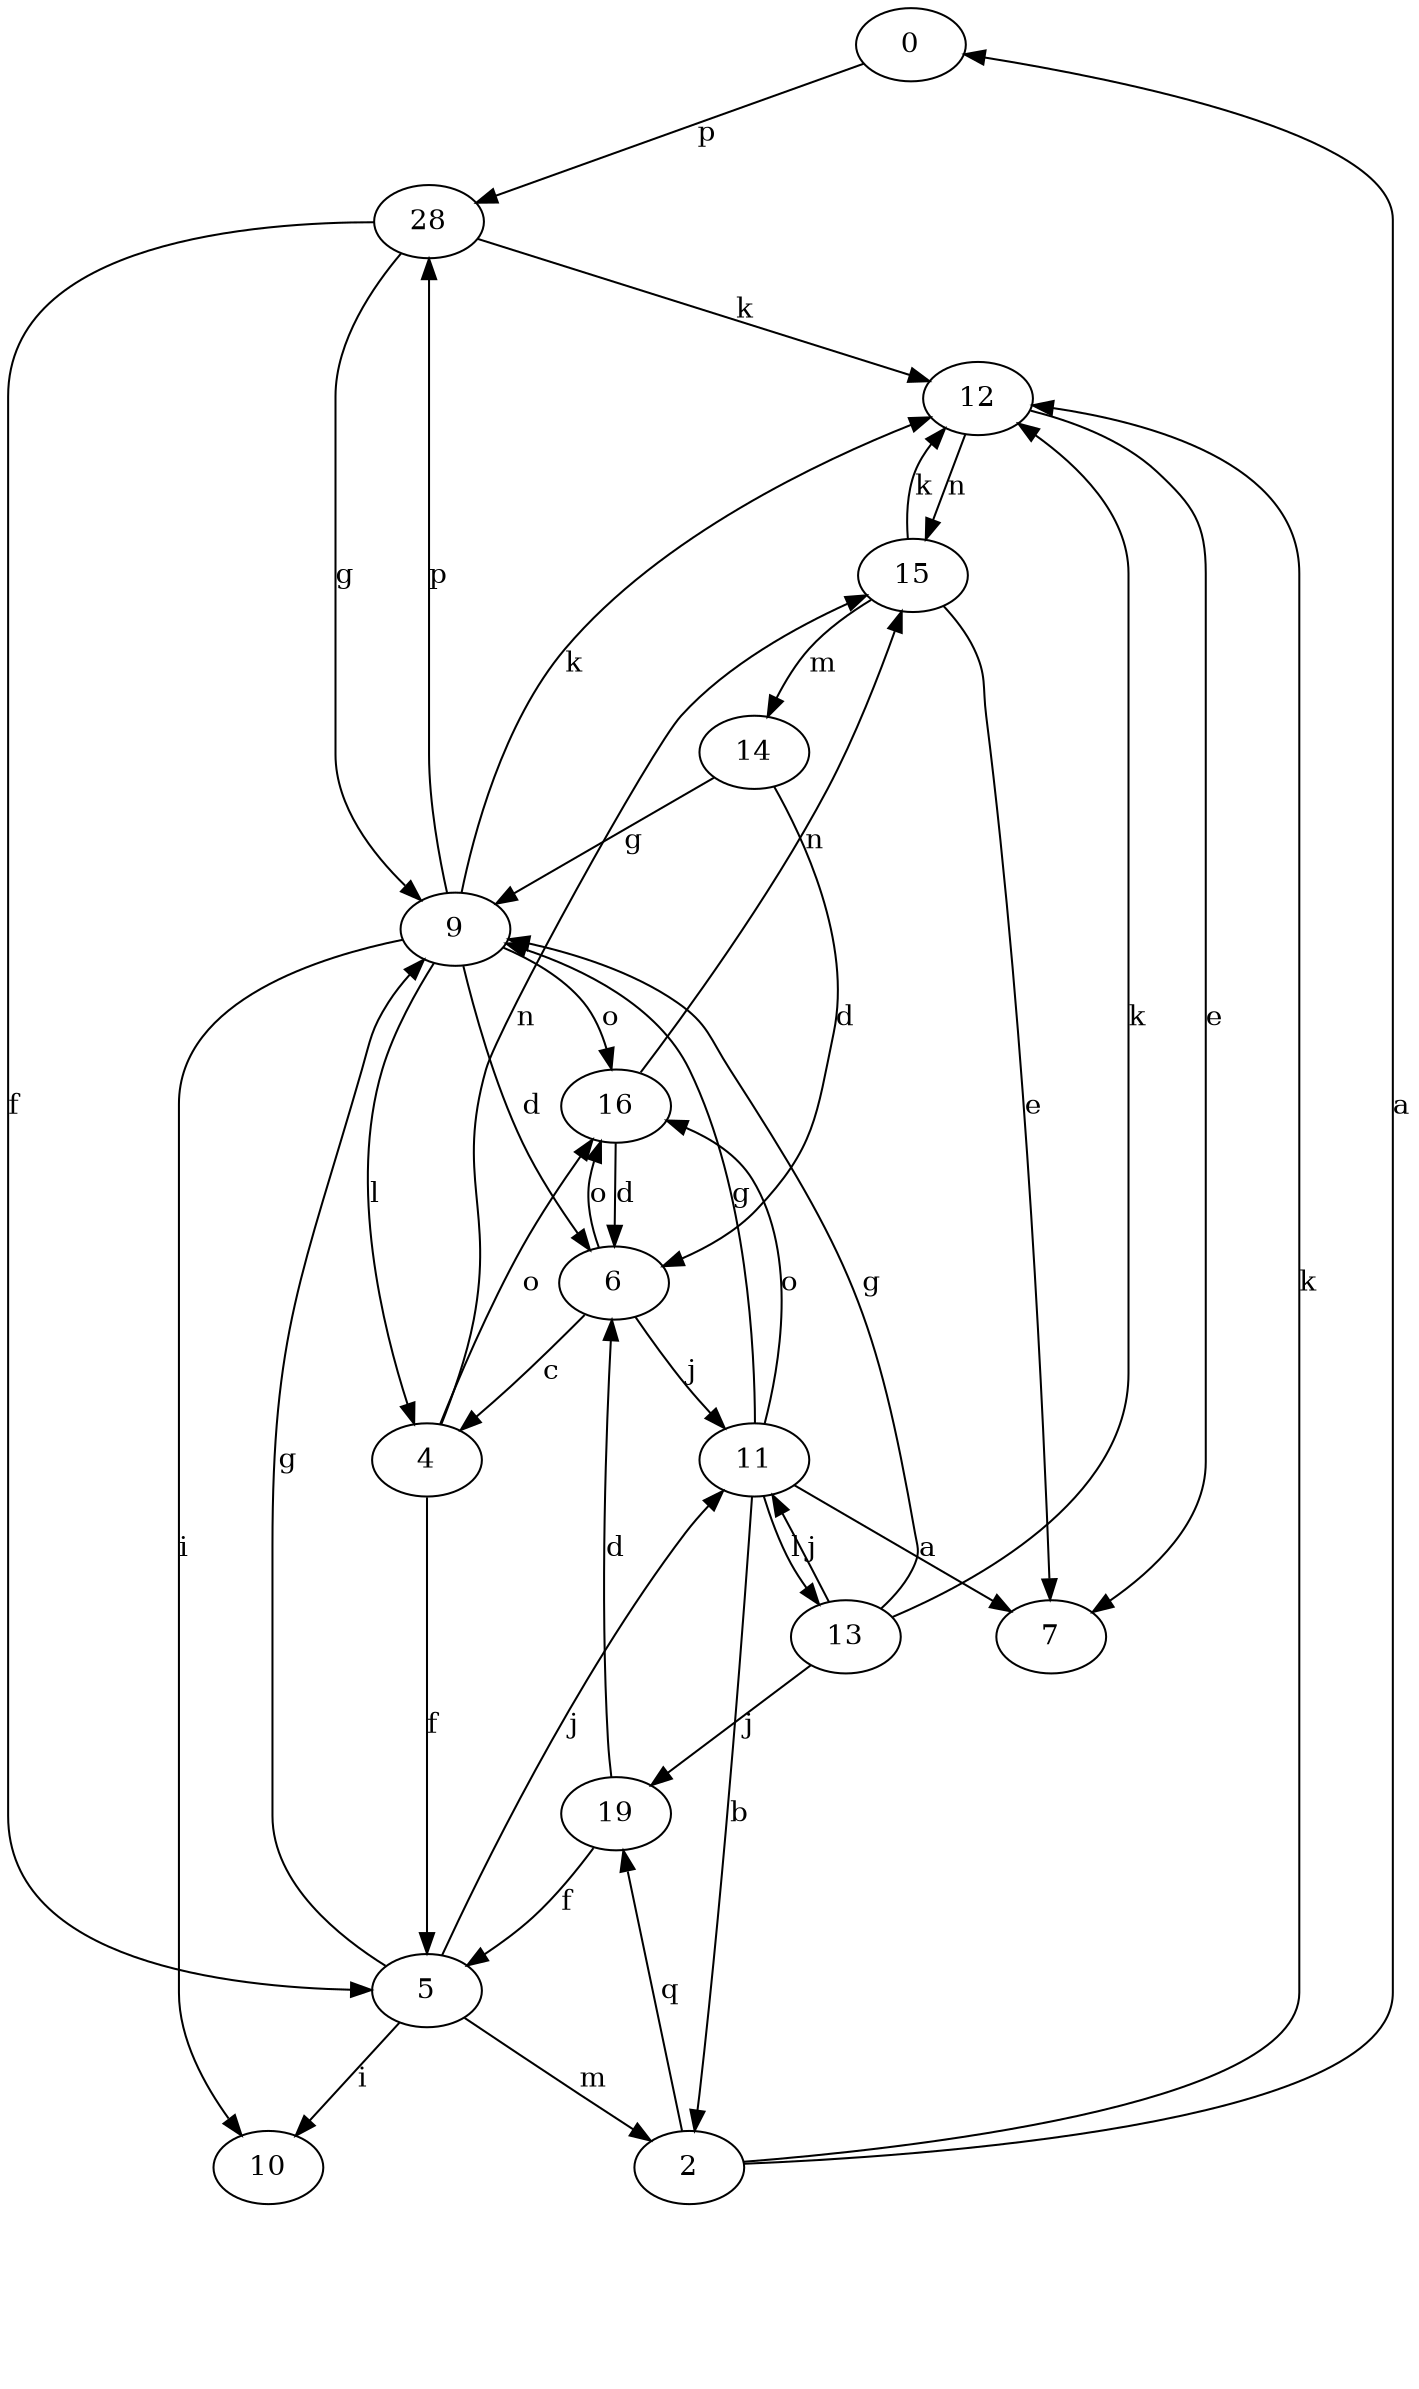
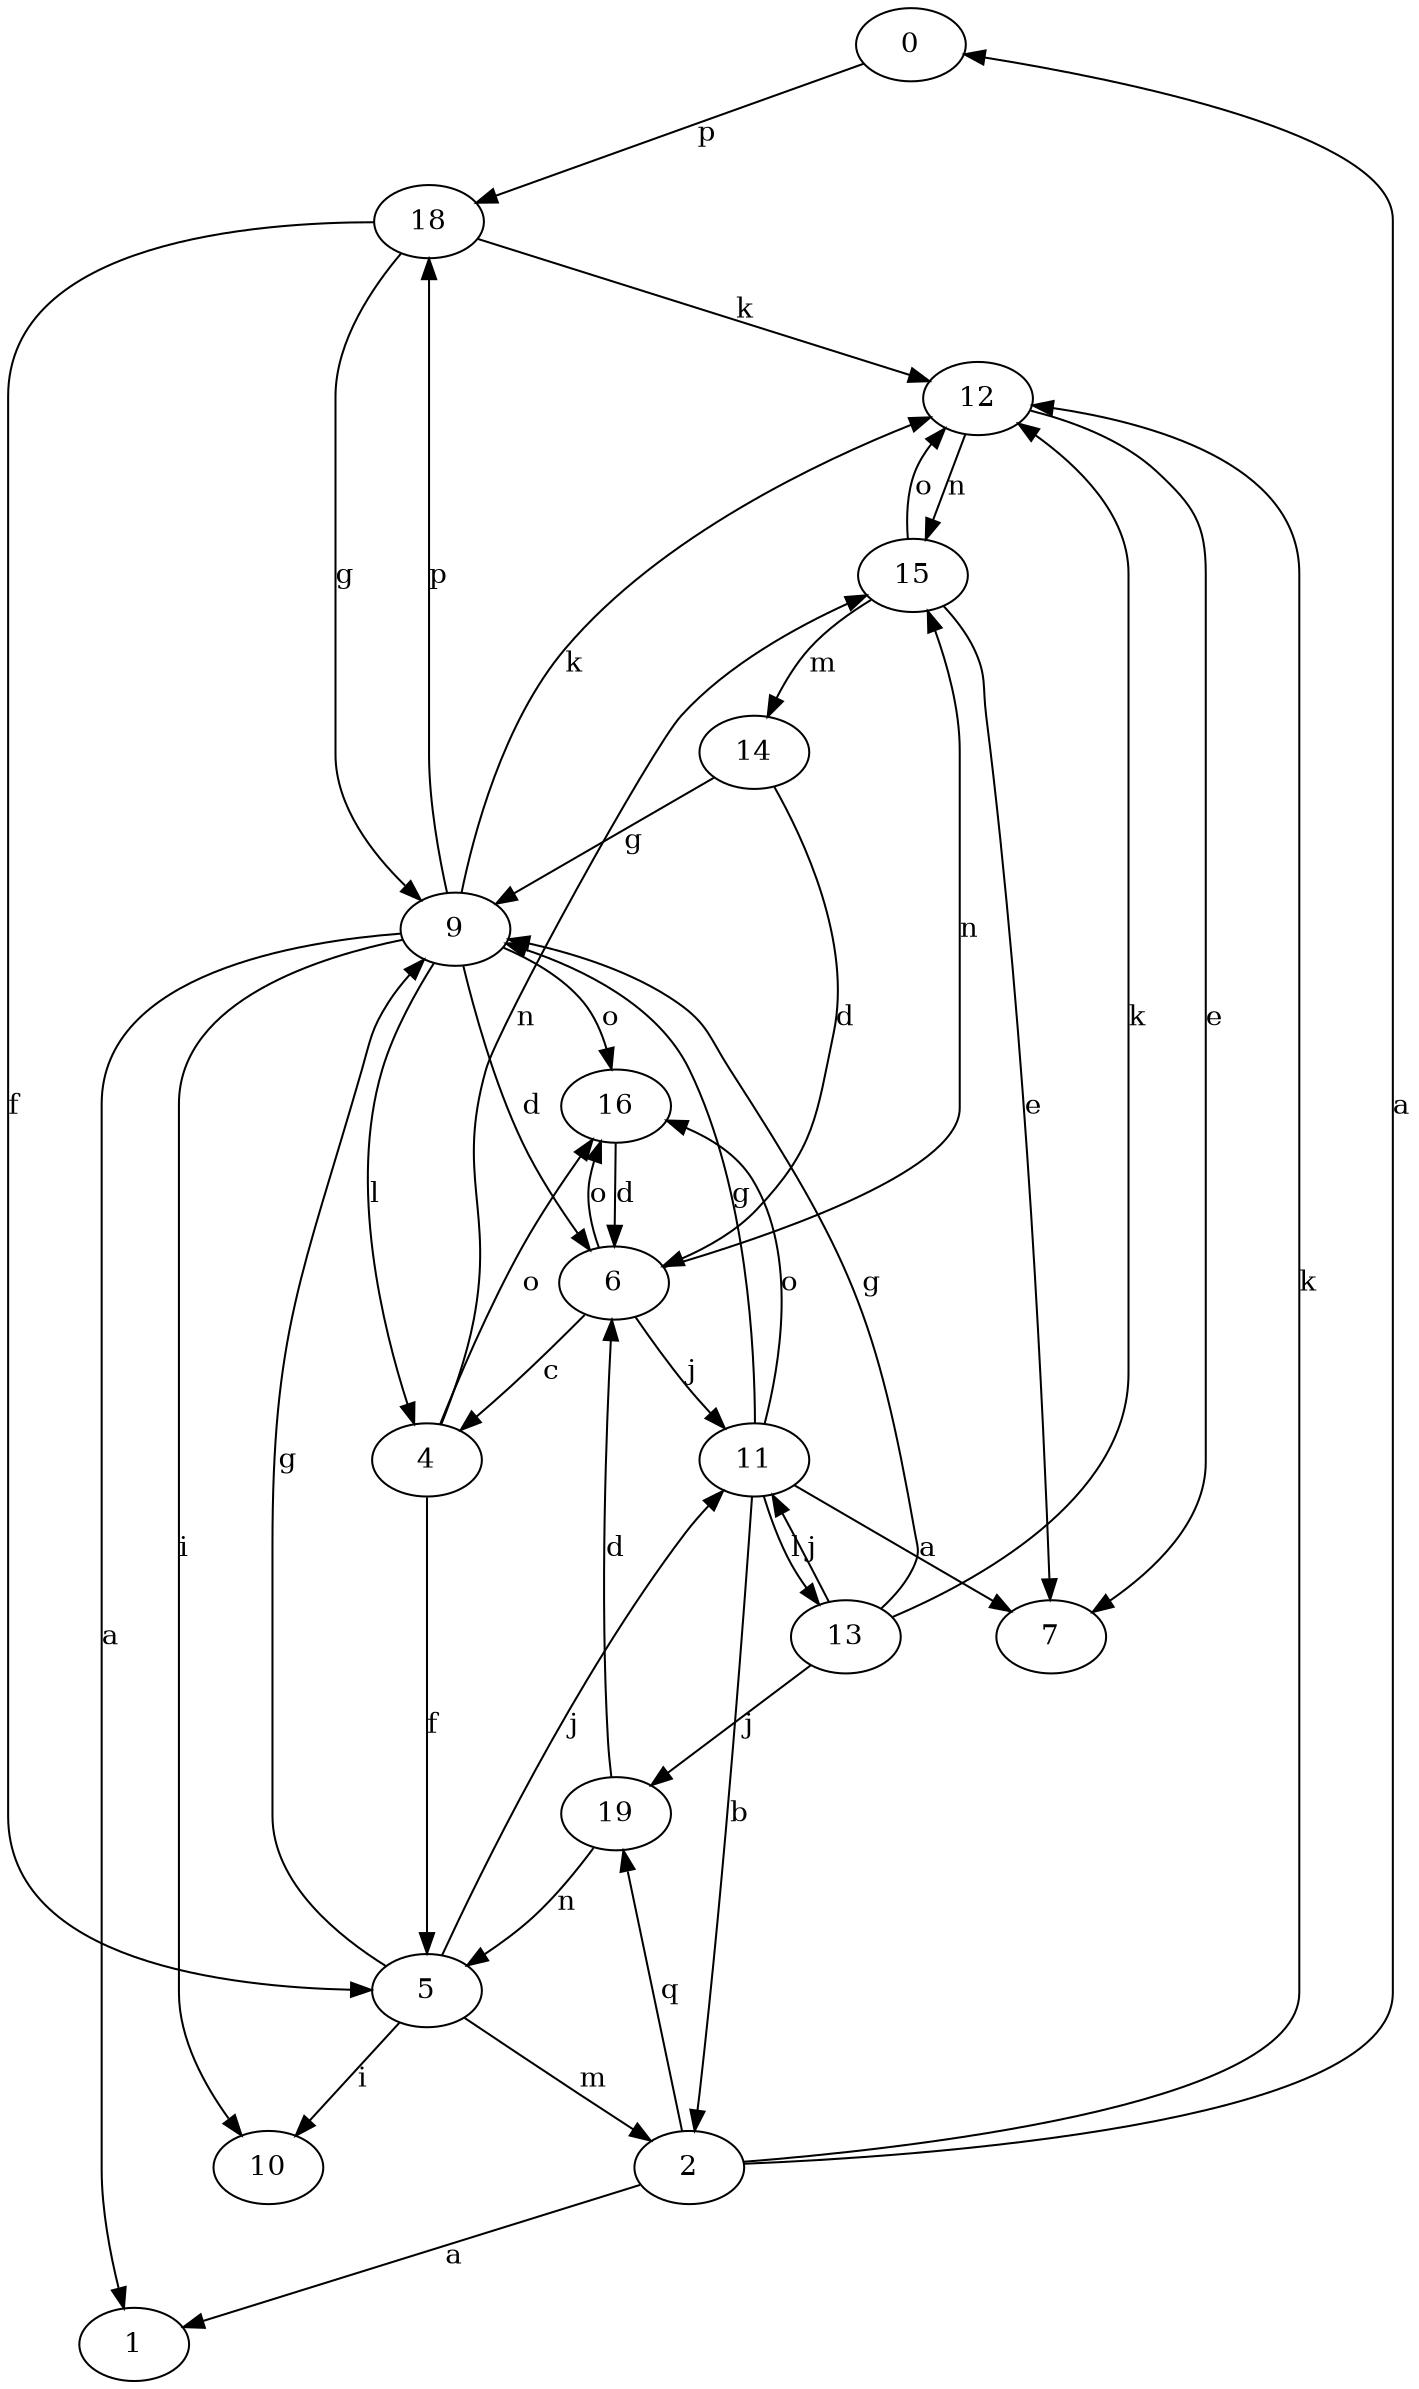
(429, 222) -> (429, 222)
(924, 487) -> (924, 487)
(786, 862) -> (960, 1041)
(567, 1902) -> (567, 1902)
none -> (134, 2344)
